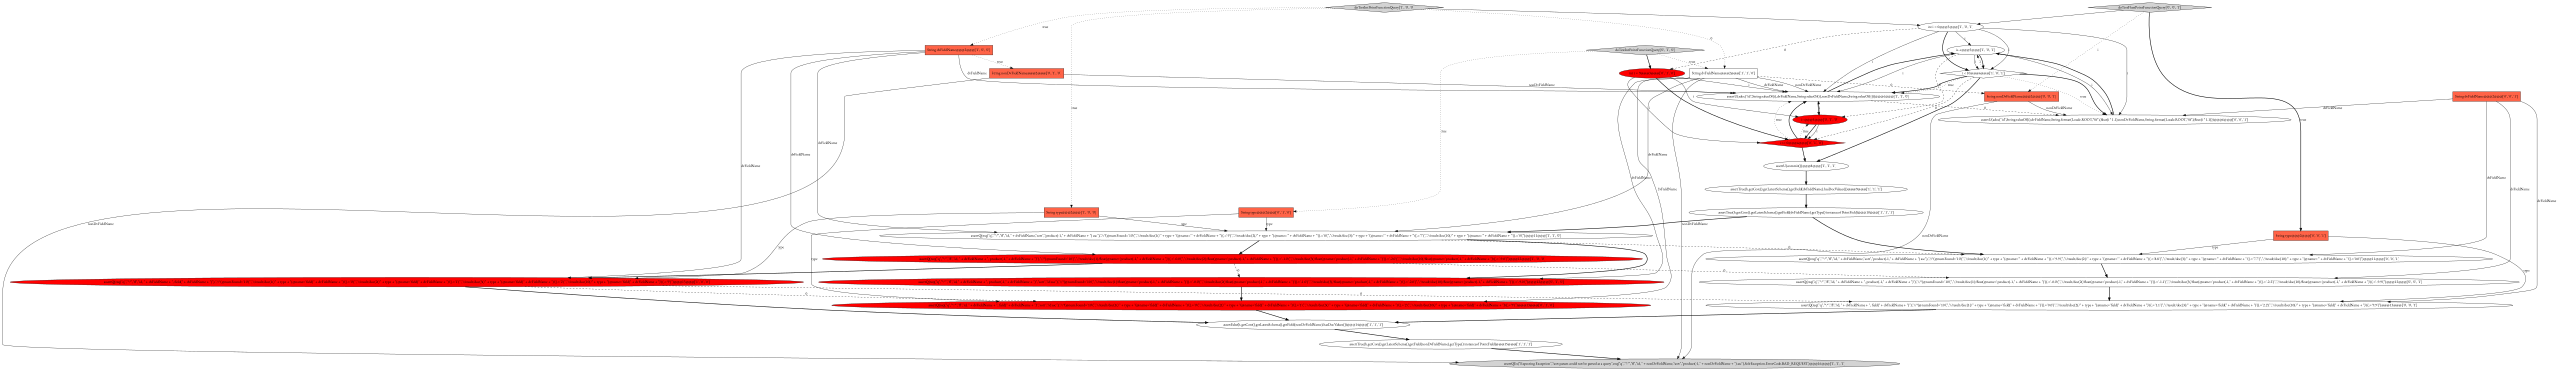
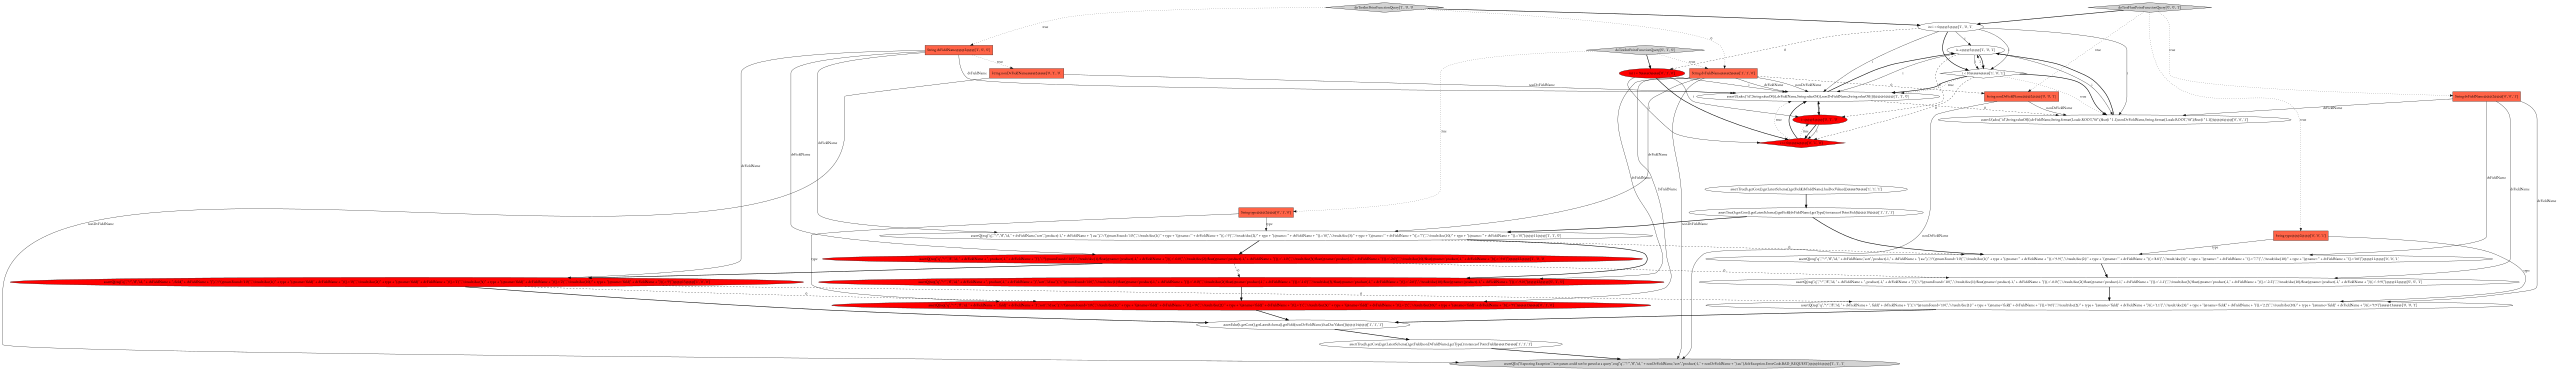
(1673, 16) -> (1673, 16)
(2052, 17) -> (2052, 17)
(2098, 50) -> (2098, 50)
(1723, 73) -> (1723, 73)
none -> (2276, 89)
(2254, 98) -> (2254, 98)
(1806, 166) -> none
(1071, 213) -> none
